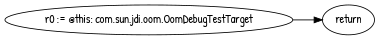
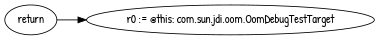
(303, 20) -> (67, 20)
